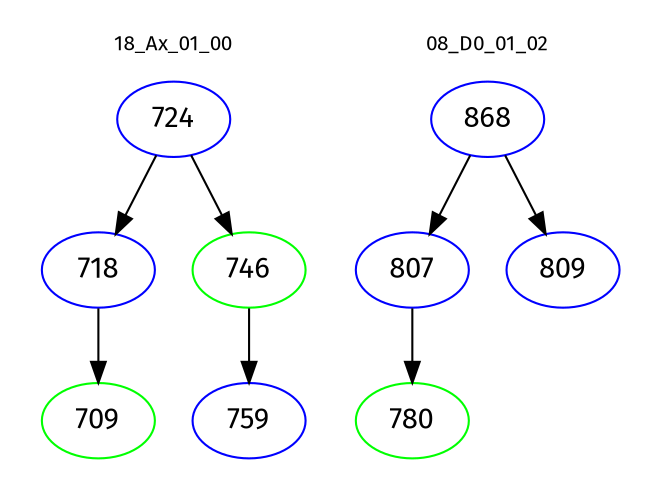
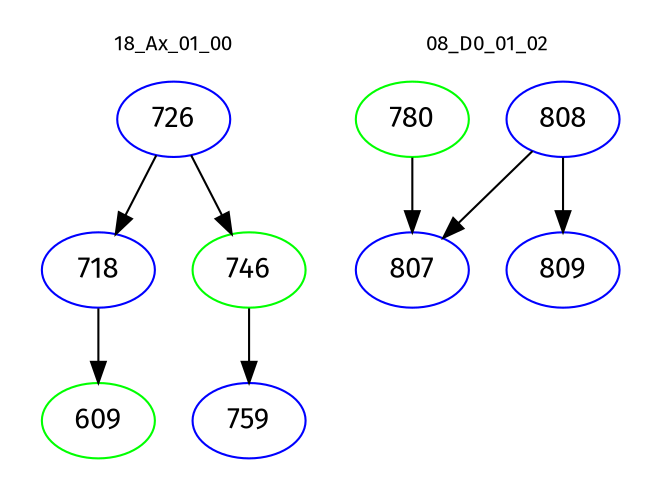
(174, 119) -> (174, 119)
(488, 119) -> (563, 119)
(412, 335) -> (412, 184)
(98, 421) -> (98, 421)
